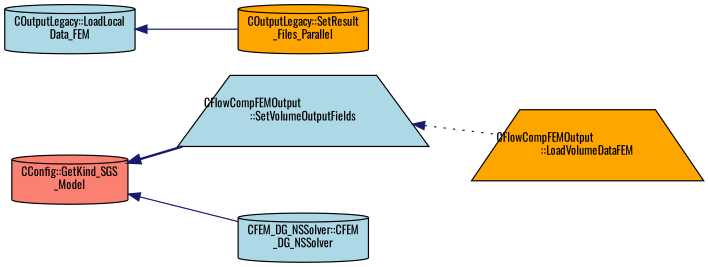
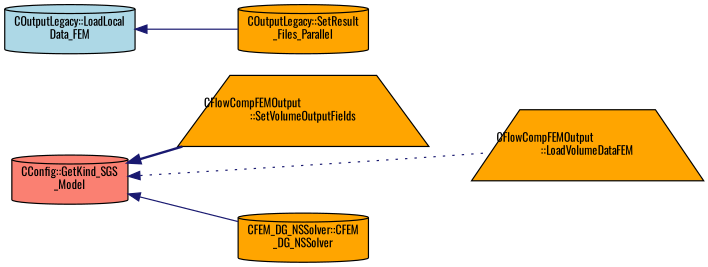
(303, 111) -> (303, 111)
(464, 130) -> (315, 165)
(303, 238) -> (303, 238)
